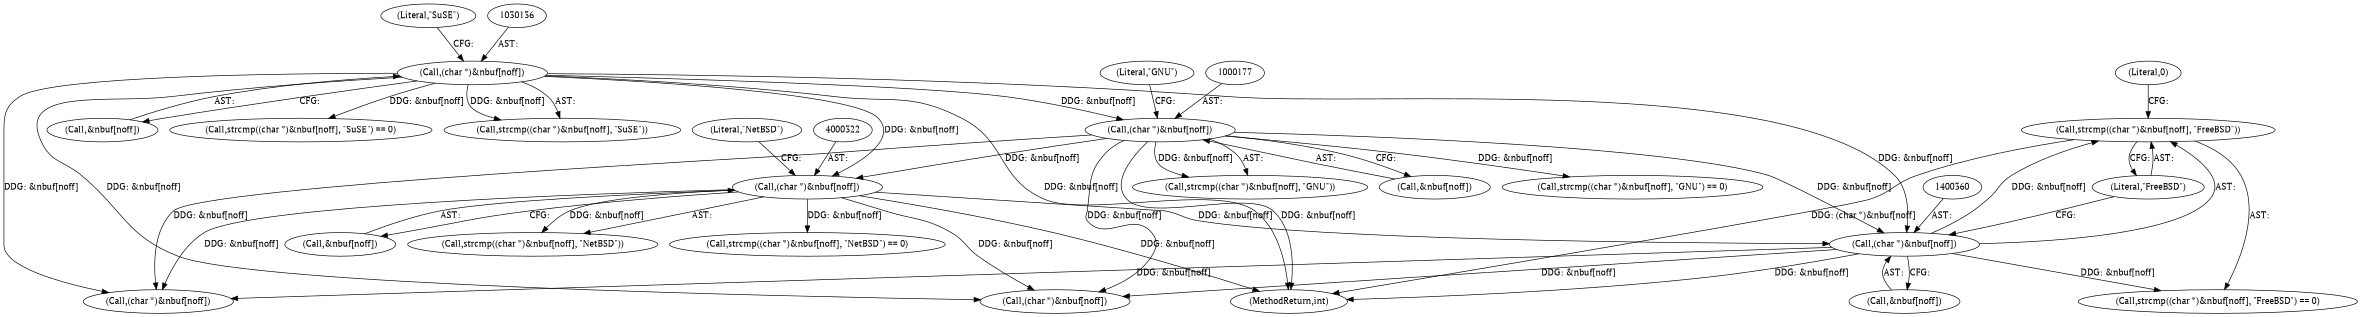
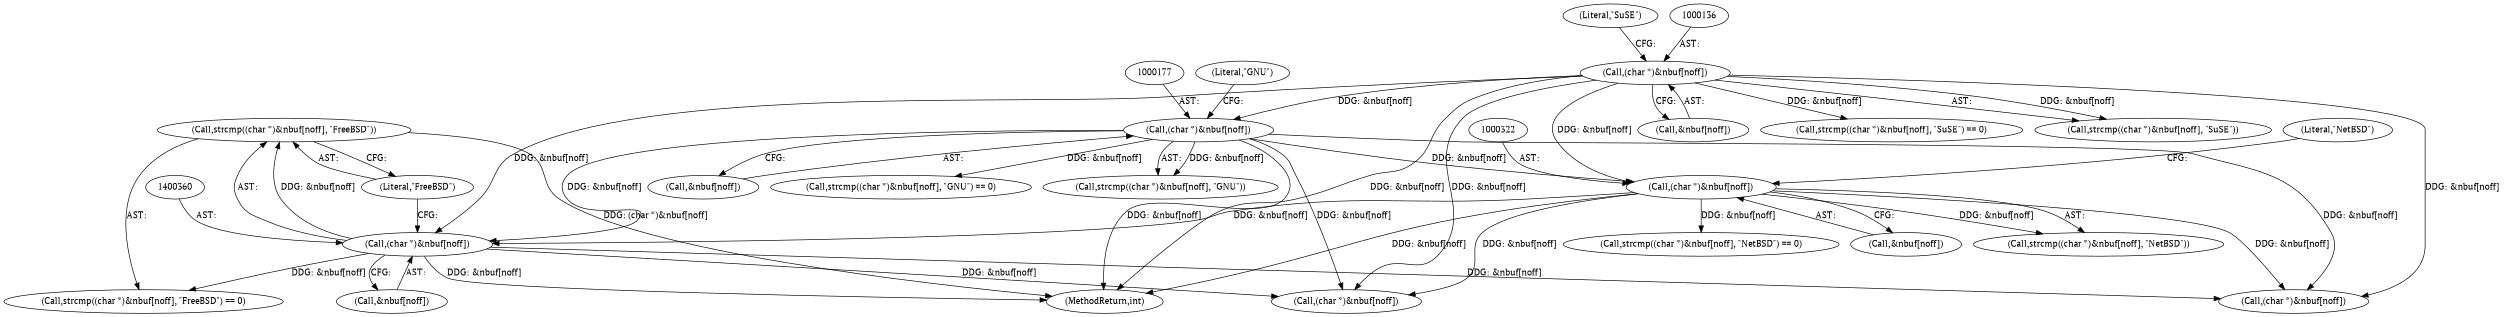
(517, 16) -> (1699, 16)
(2148, 73) -> none
(843, 130) -> (1498, 130)
